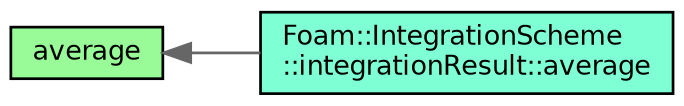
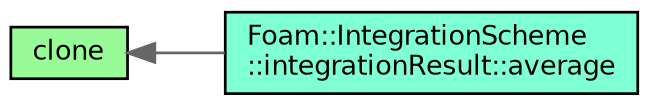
(87, 53) -> (69, 53)
